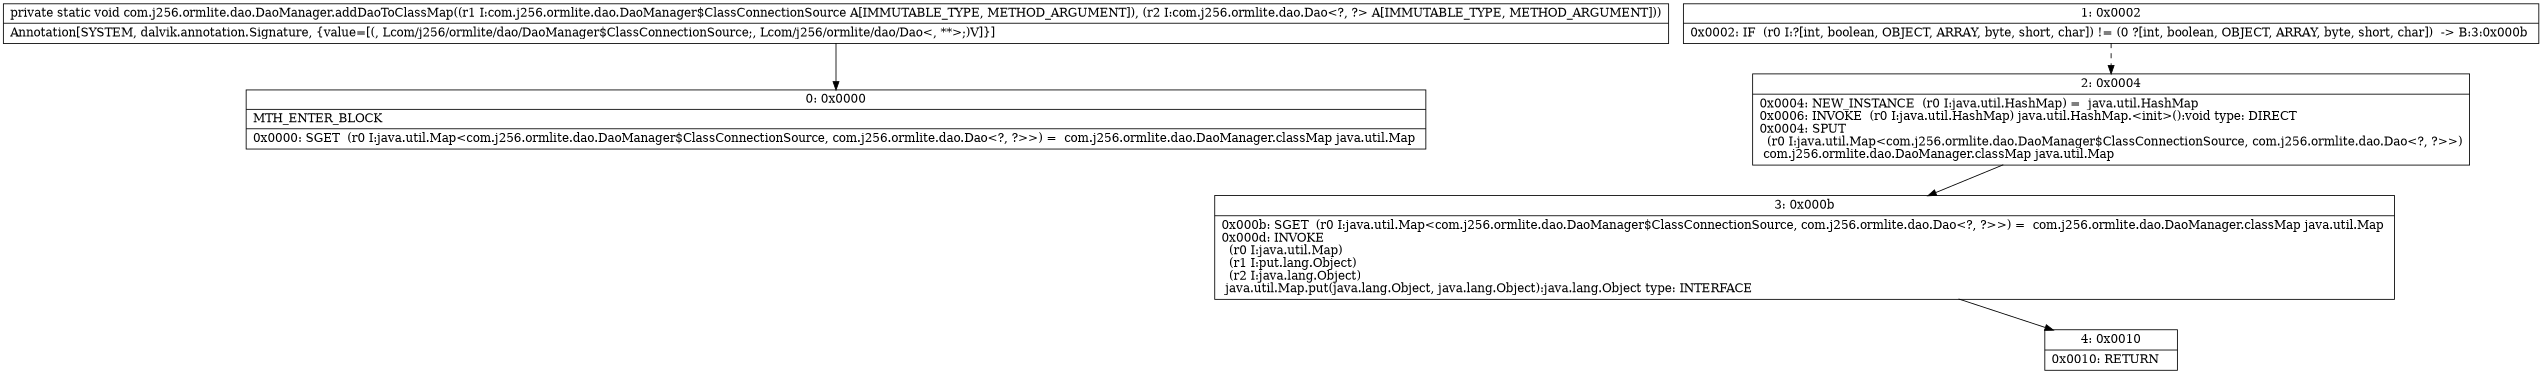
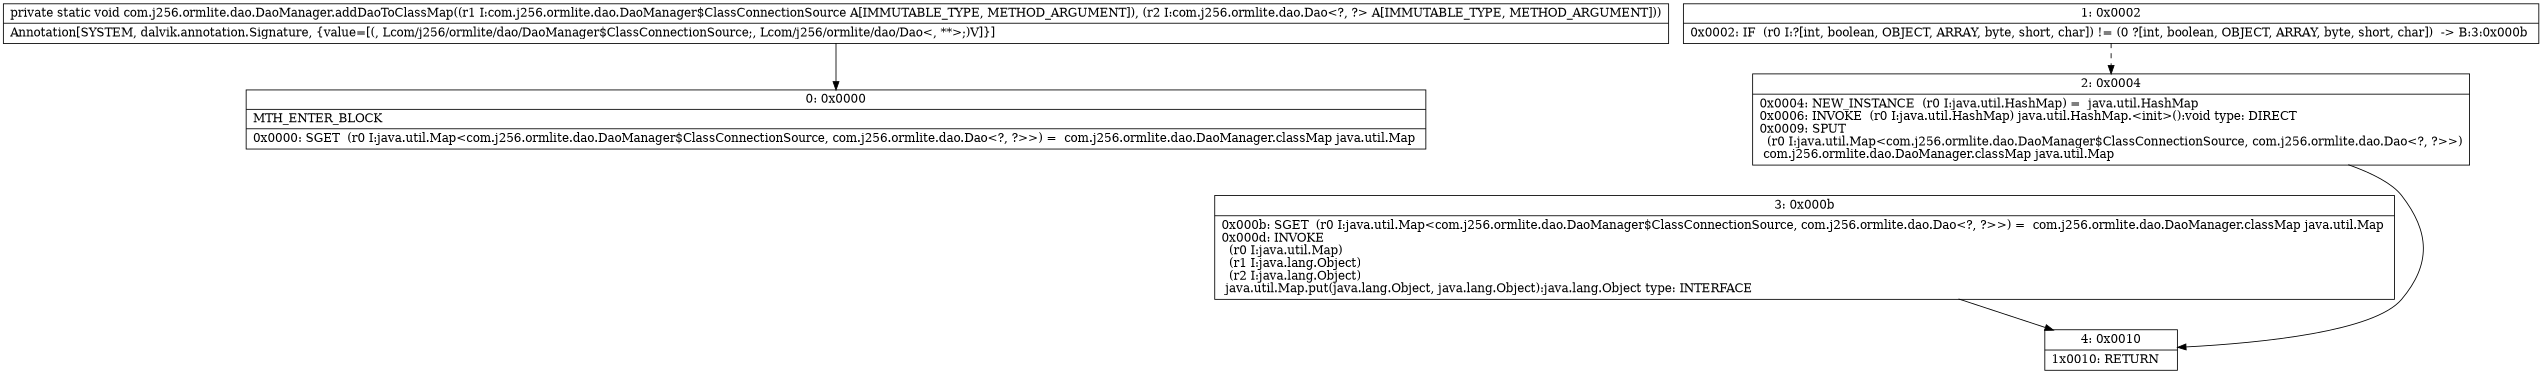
(1807, 129) -> (1807, 129)
(1969, 179) -> (2383, 313)
(1289, 263) -> (1292, 263)
(2111, 360) -> (2111, 360)
